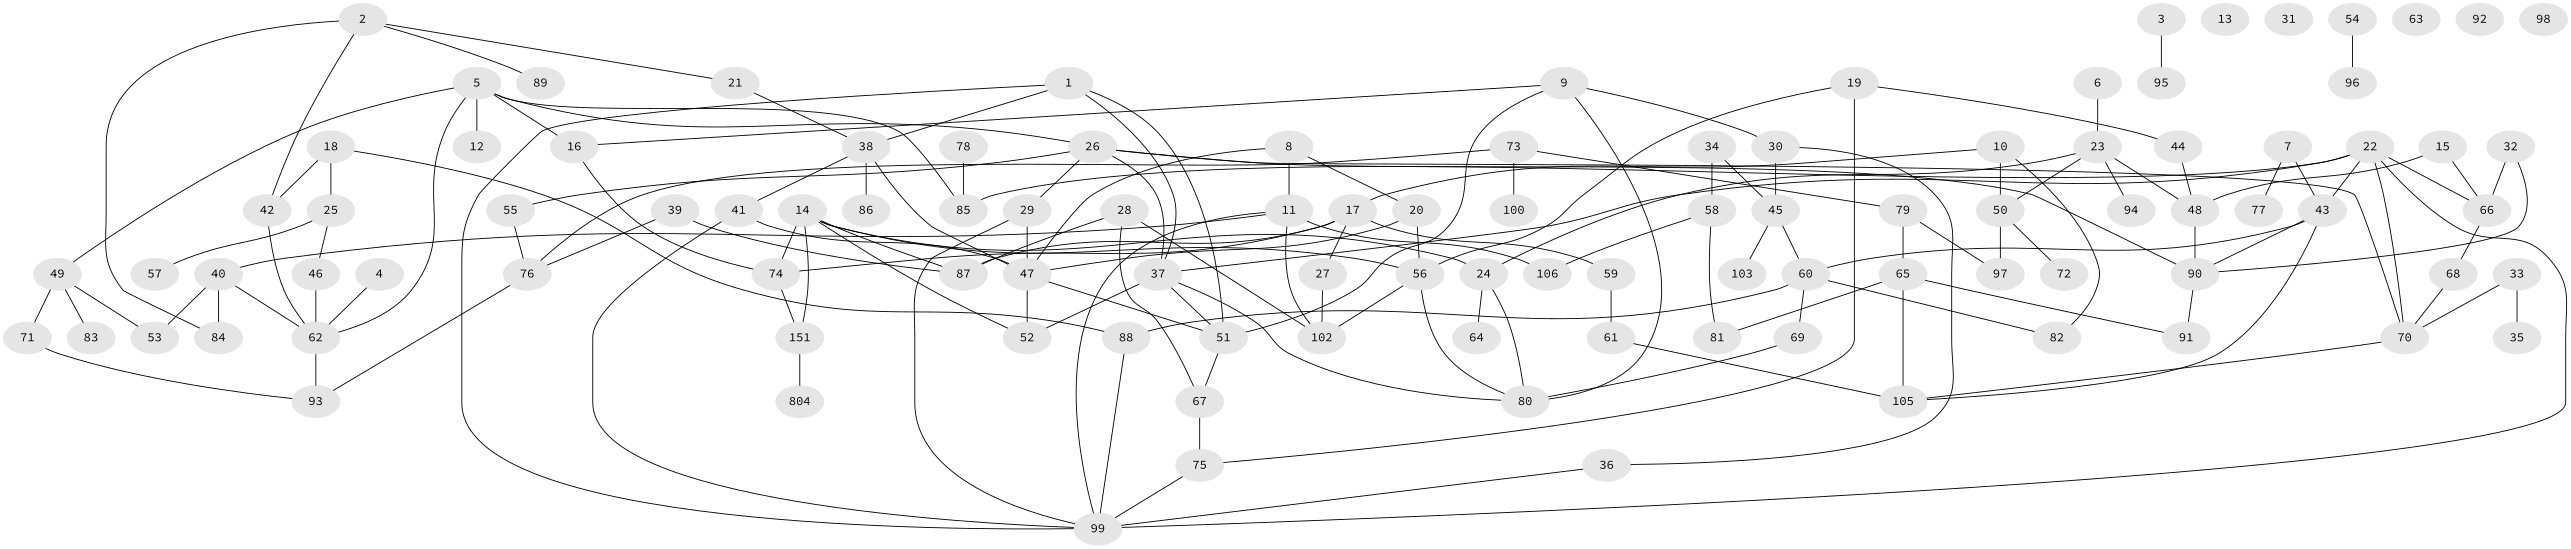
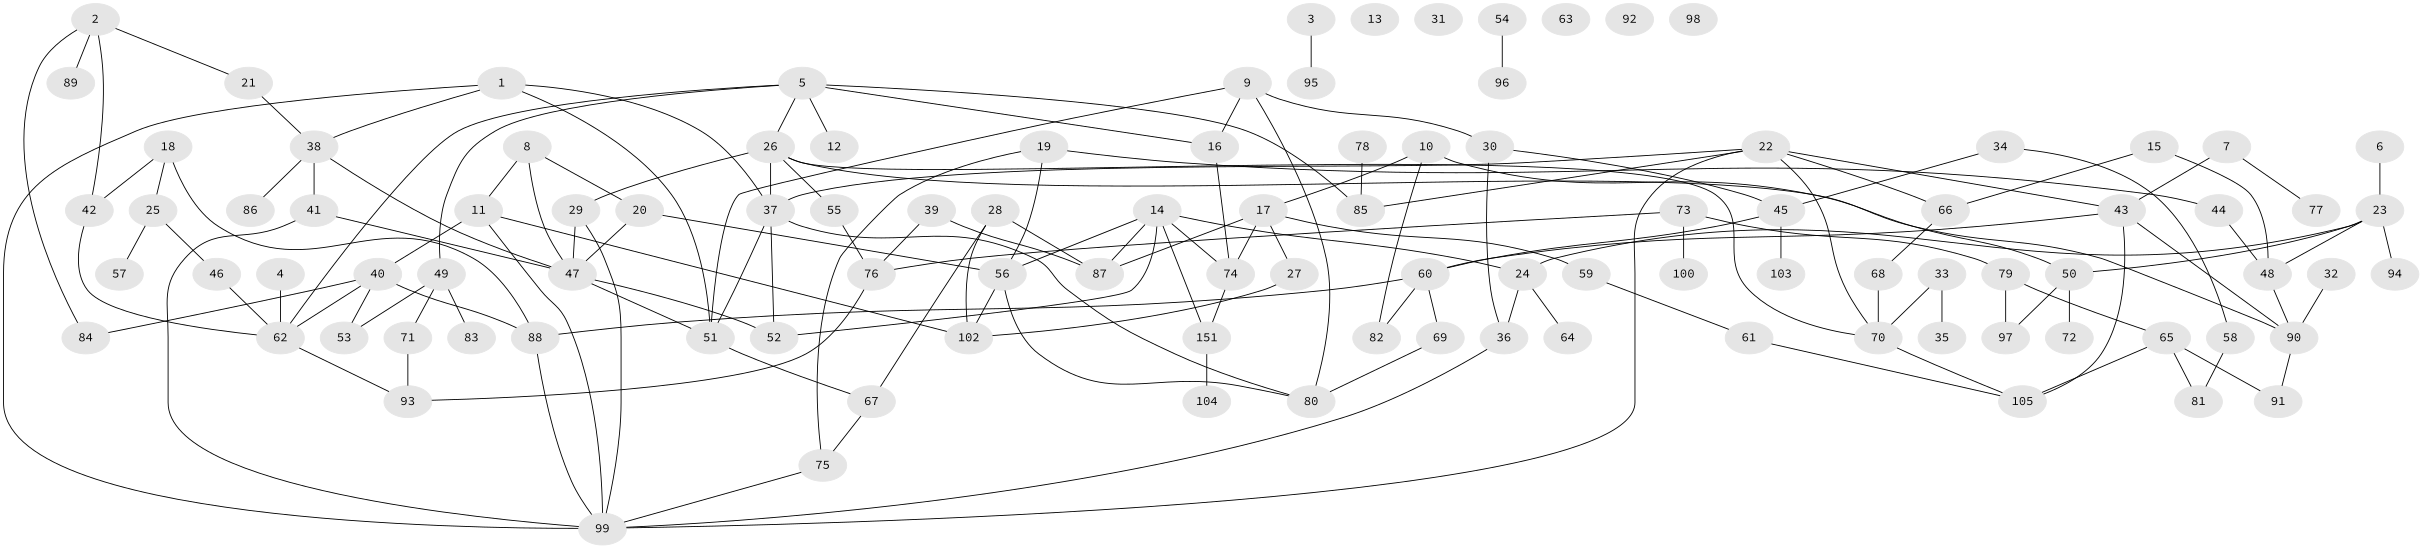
(2499, 179) -> none
(1547, 274) -> none
none -> (447, 303)
(1513, 336) -> (1513, 306)
(800, 402) -> (1207, 402)
